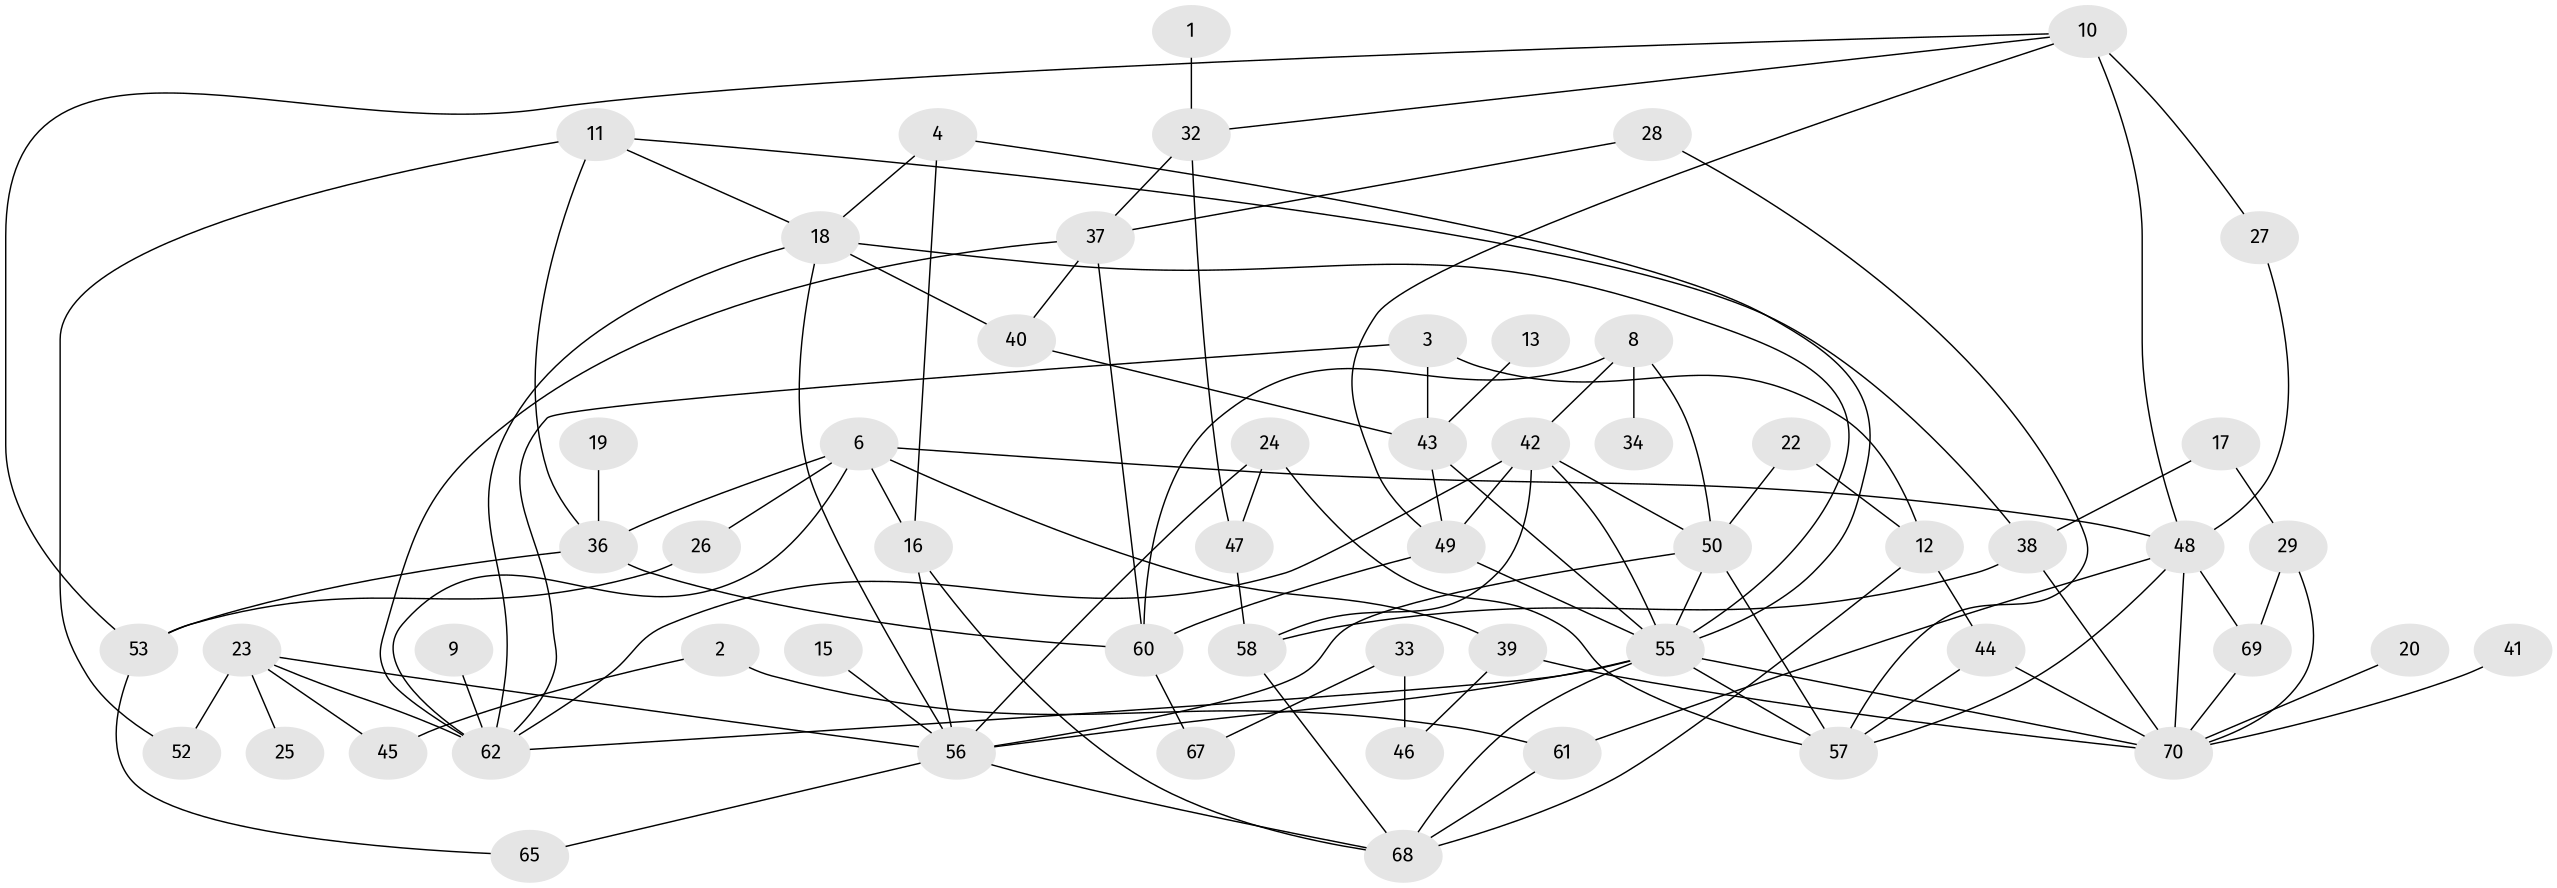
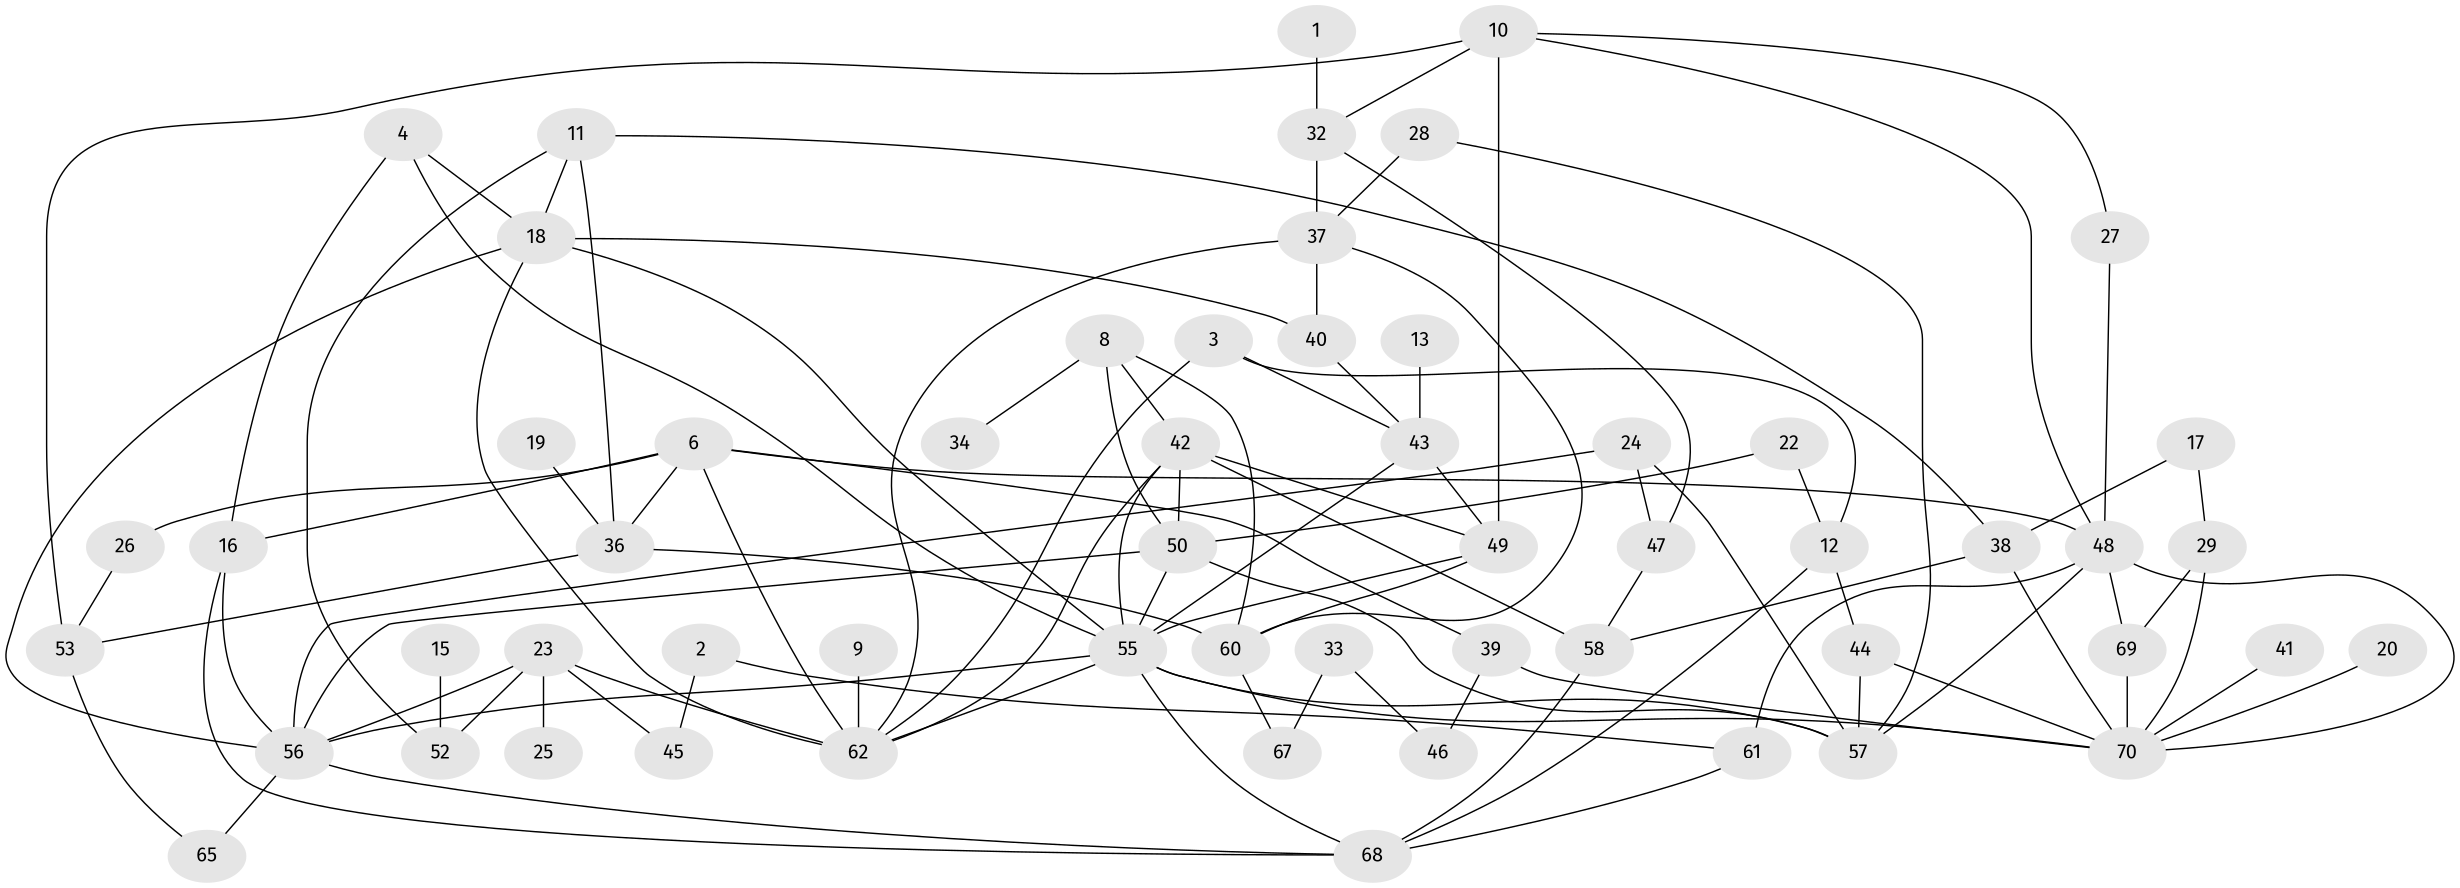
(905, 713) -> (440, 707)
